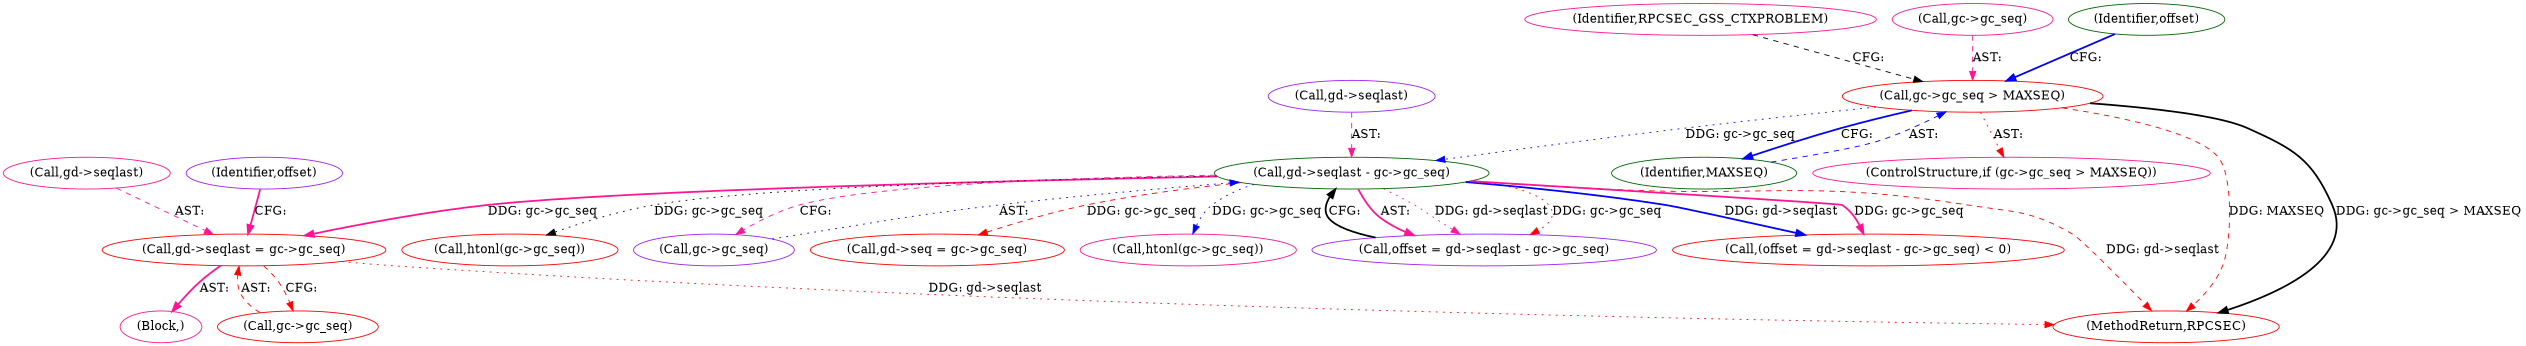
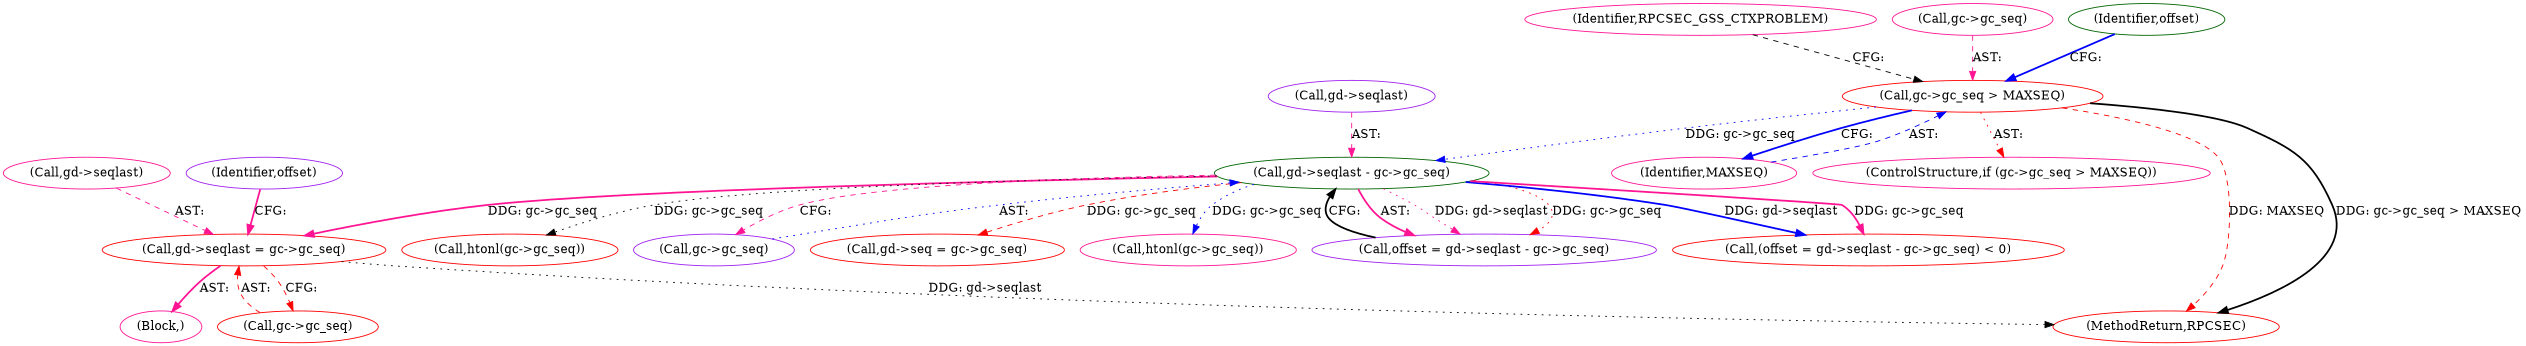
(1704, 173) -> (1704, 173)
(1824, 191) -> none
(1193, 304) -> (1193, 304)
